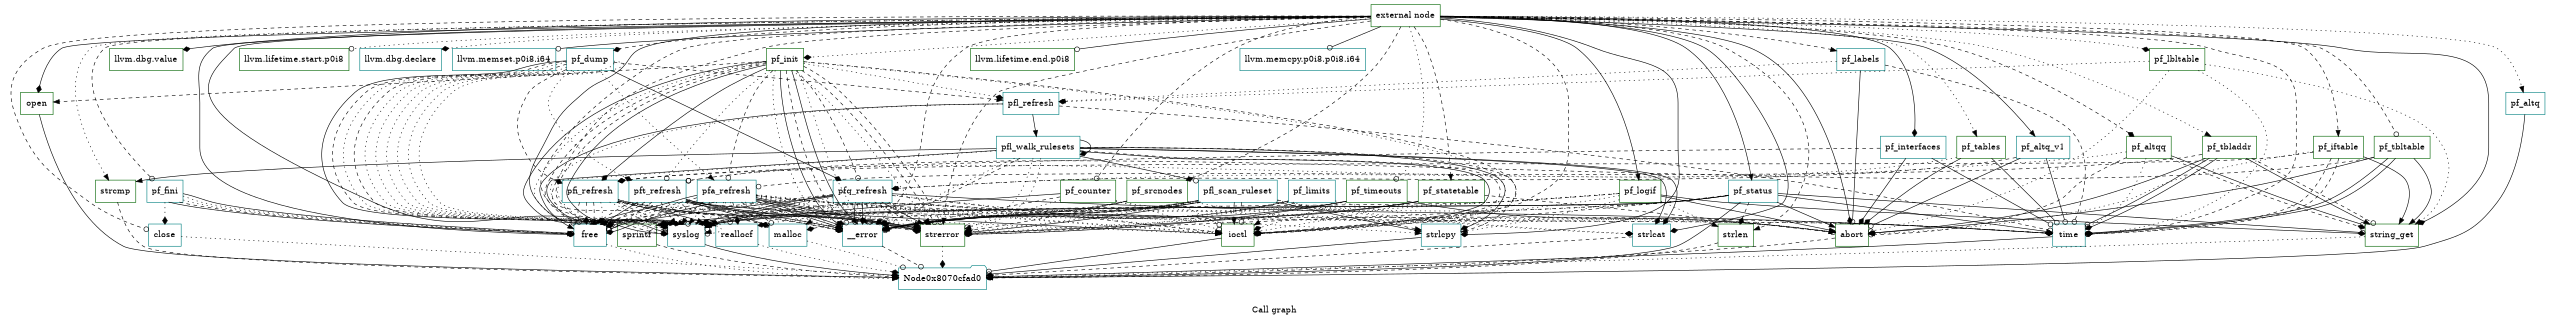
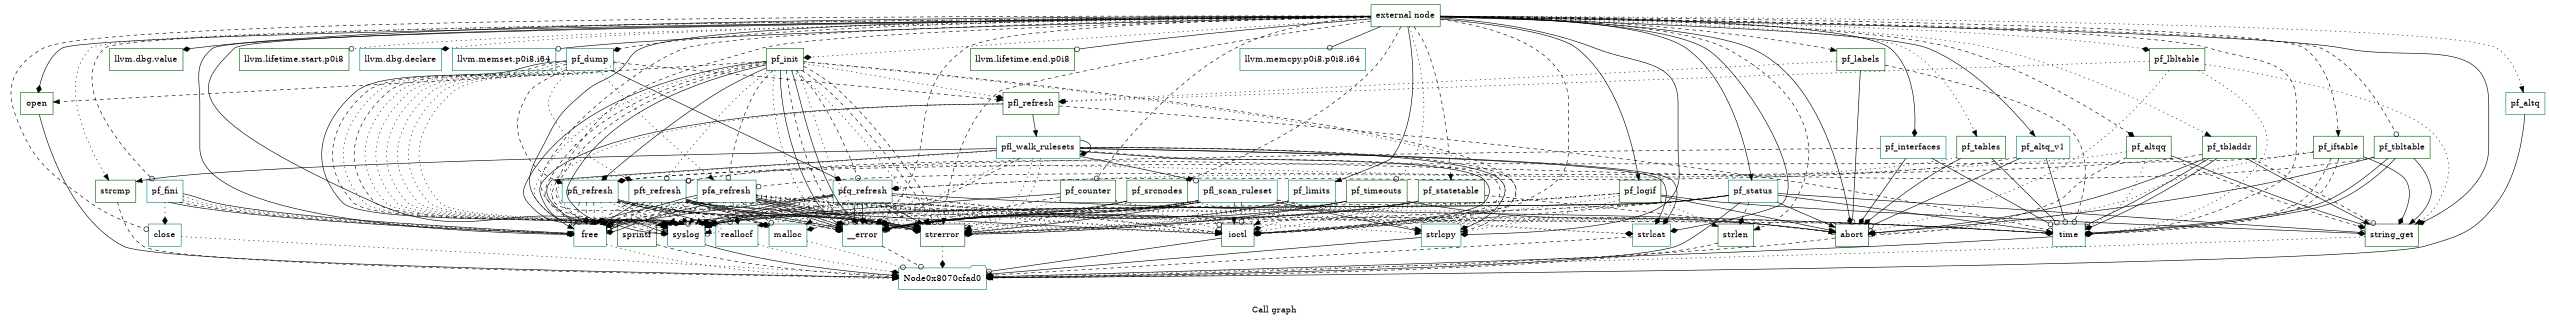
(1861, 60) -> (1861, 60)
(1031, 103) -> (1031, 103)
none -> (1408, 121)
(2403, 177) -> (2403, 177)
